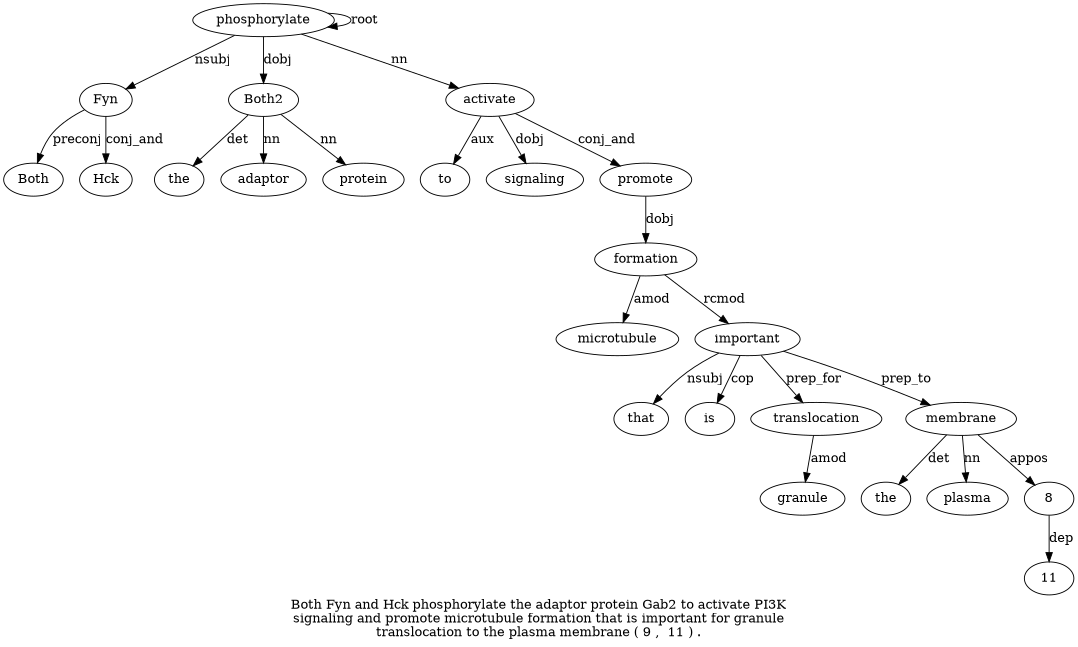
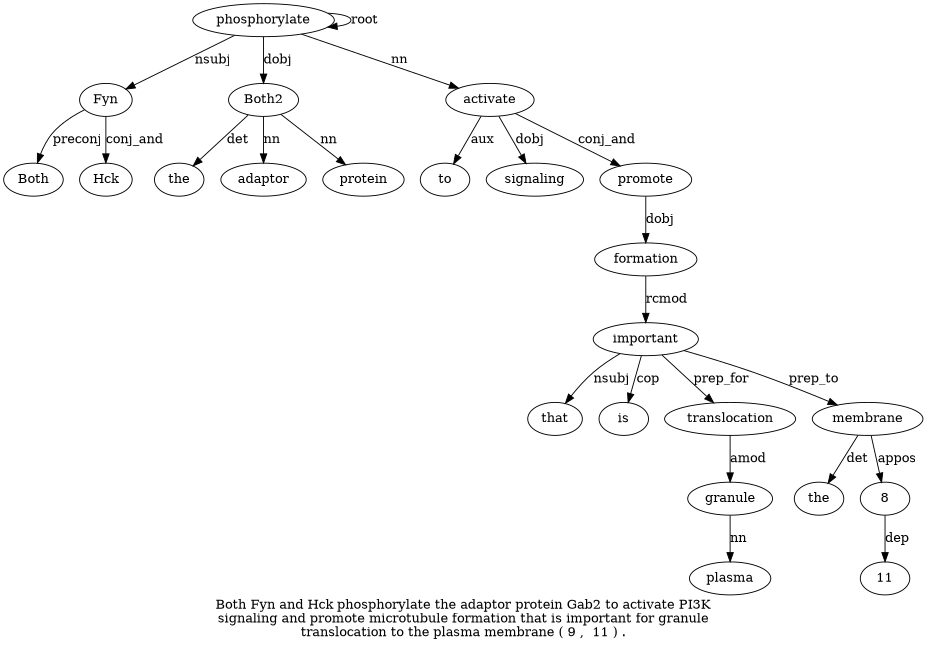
(617, 339) -> none
(964, 454) -> (730, 534)
